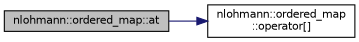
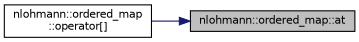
(183, 21) -> (165, 21)
